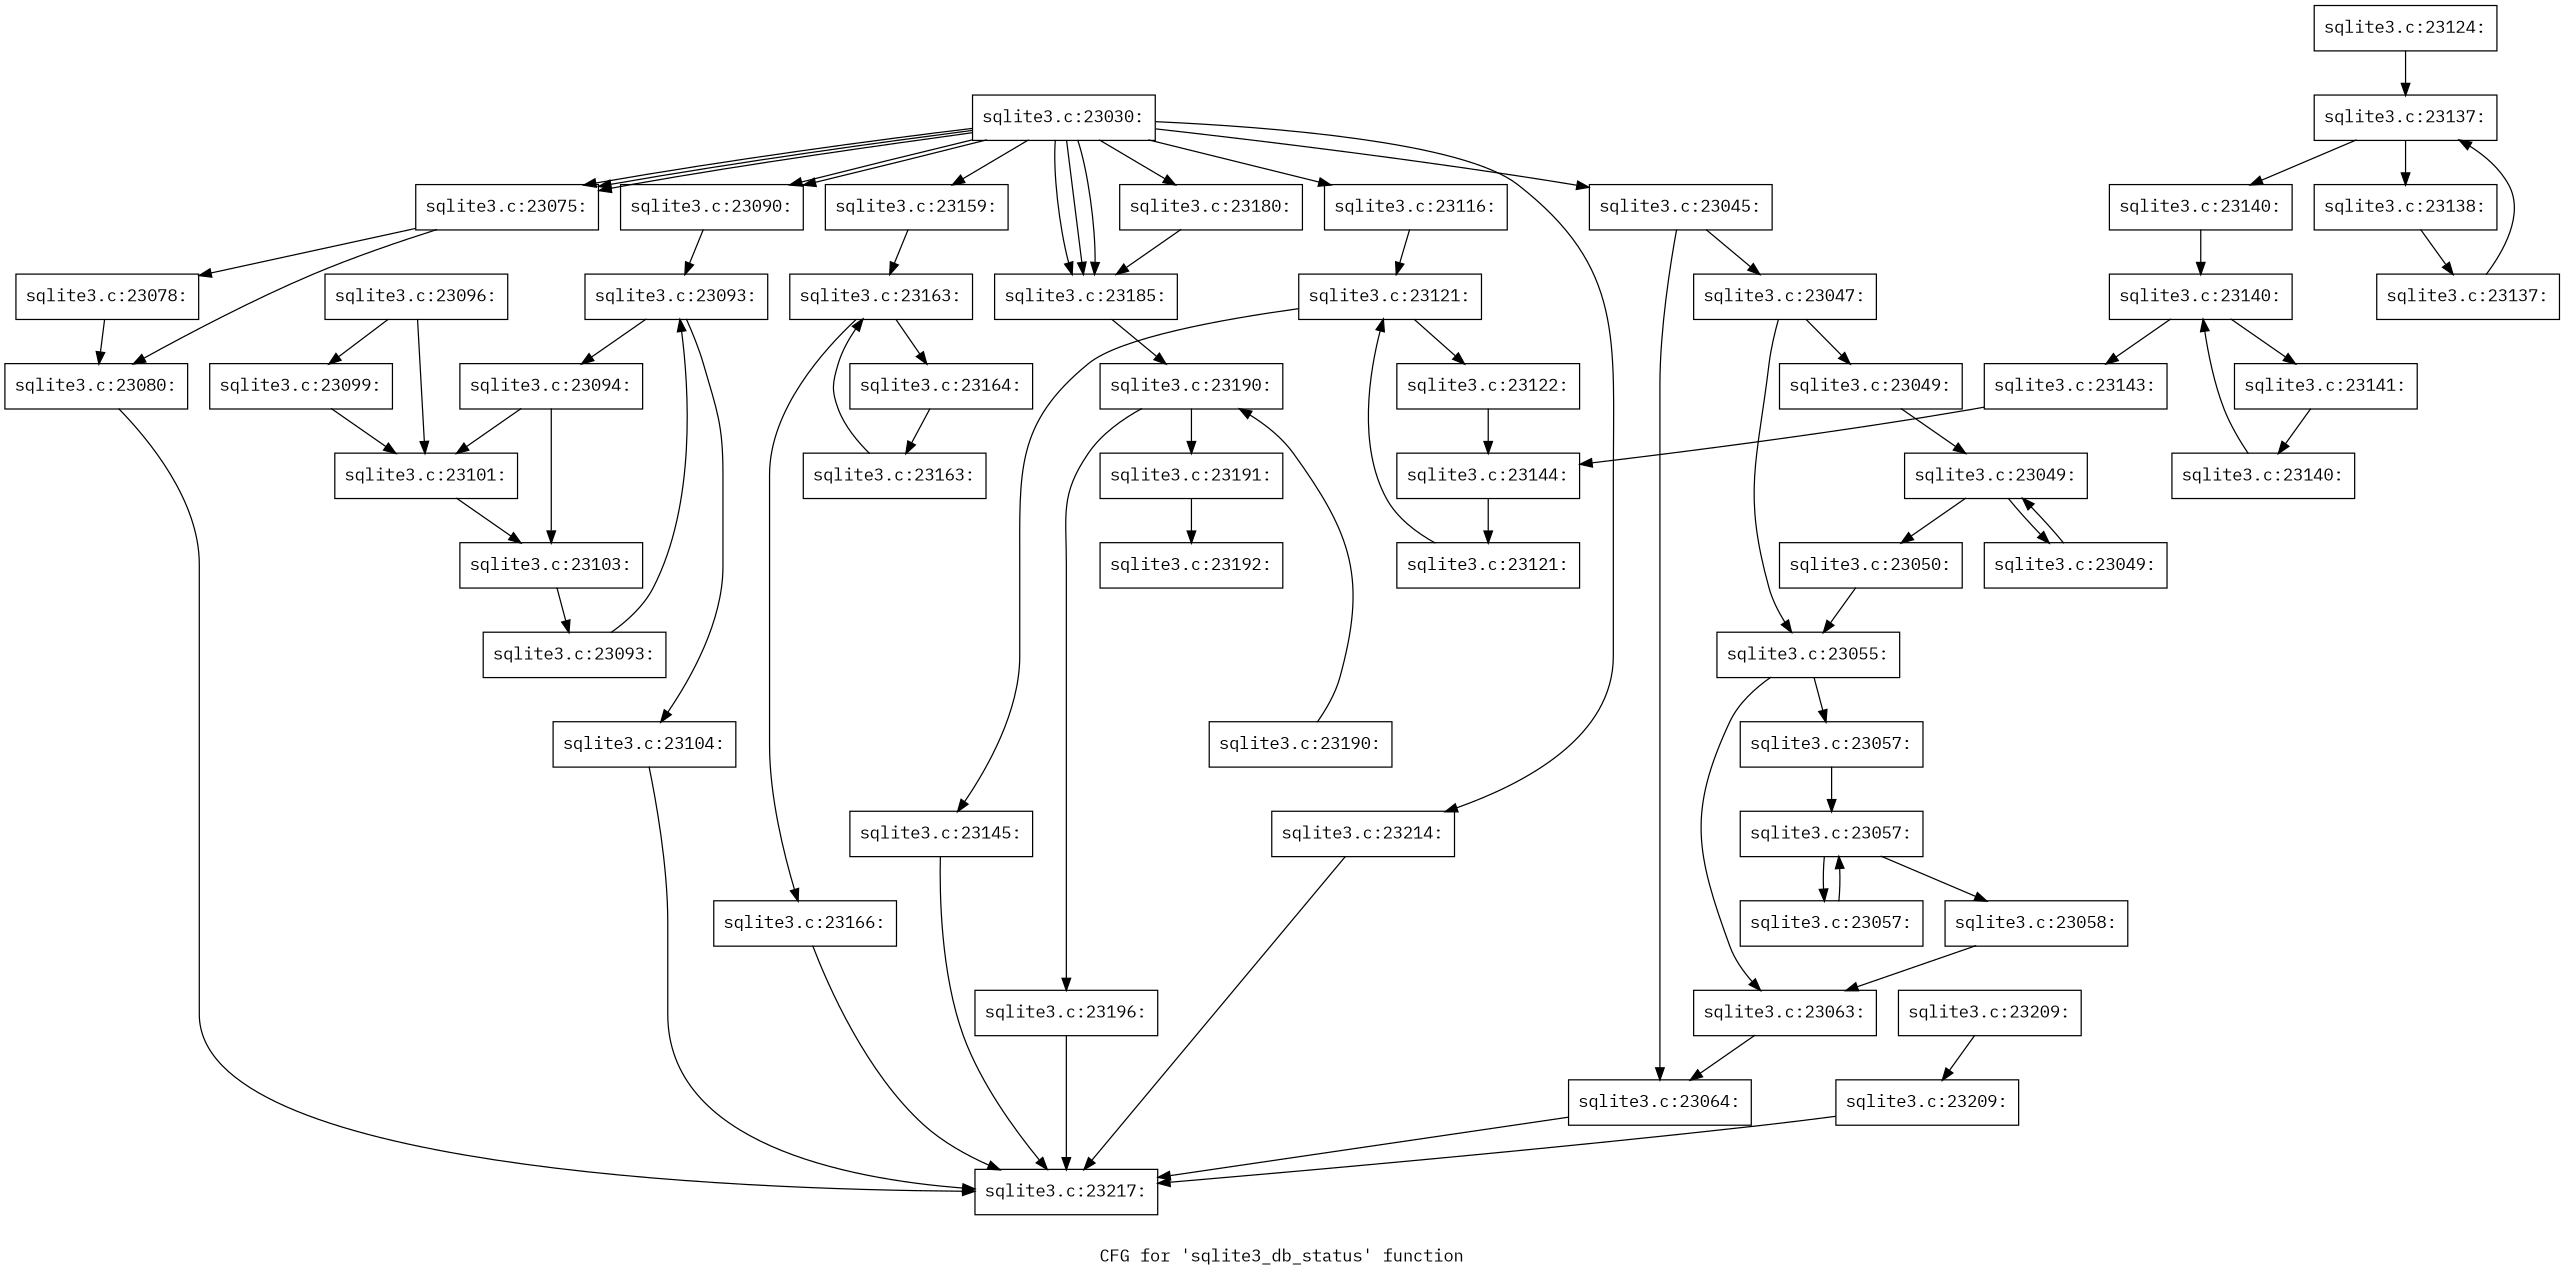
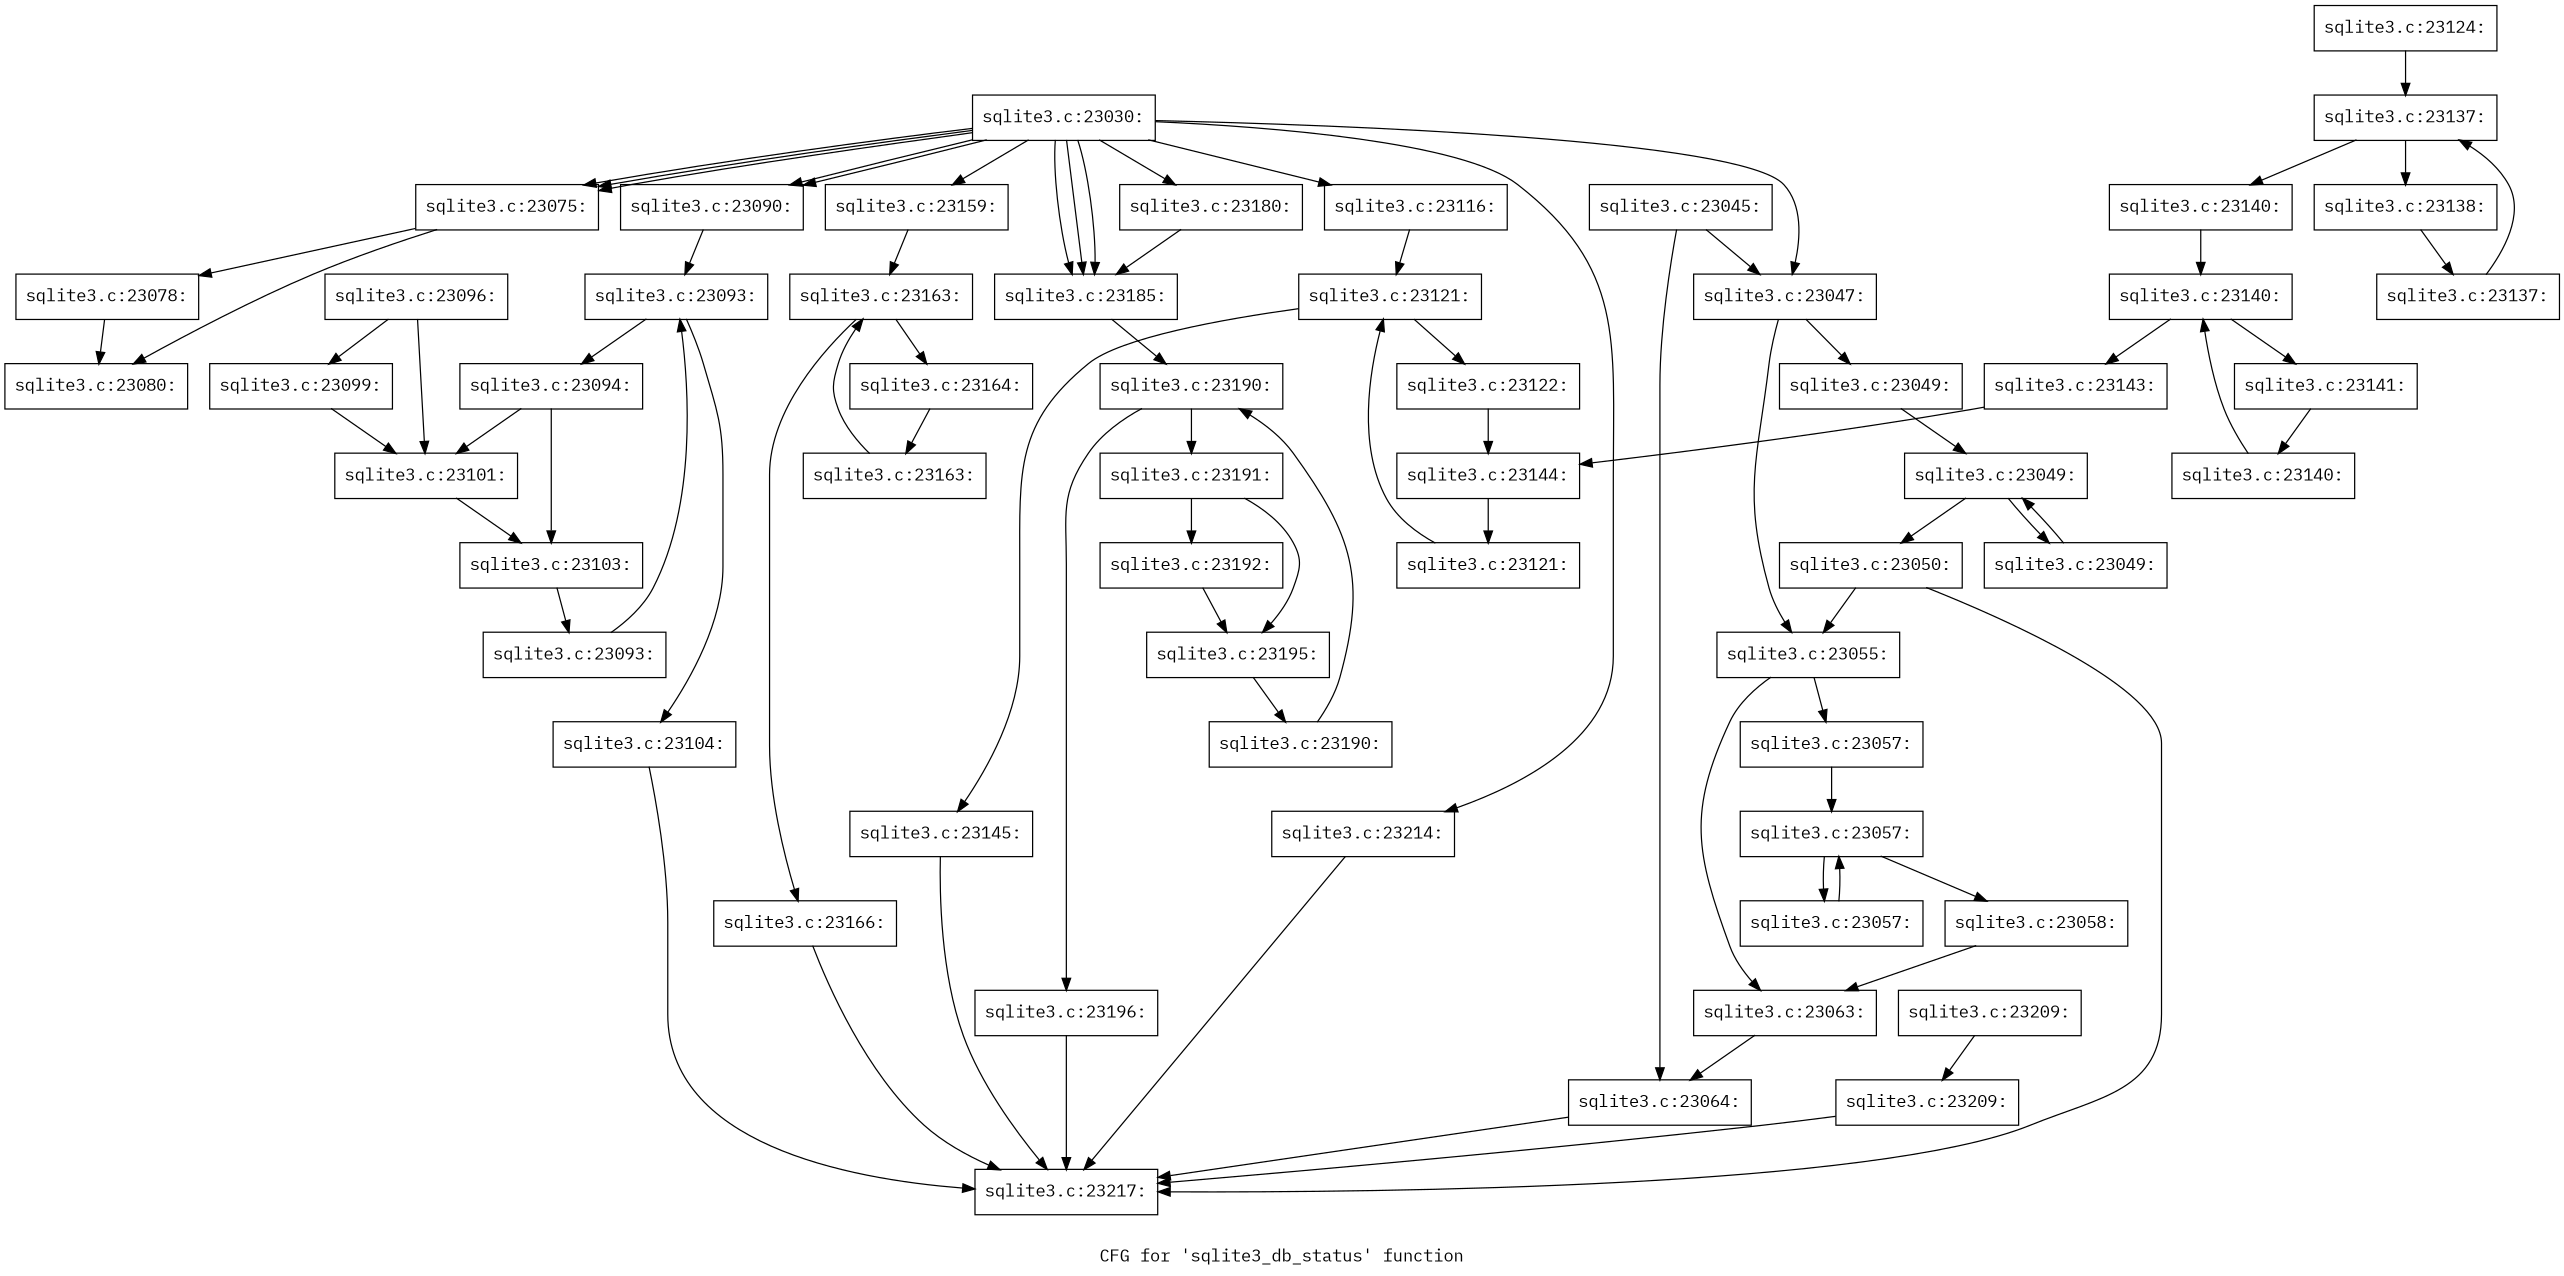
(1367, 155) -> (1513, 137)
none -> (1238, 655)
(254, 1086) -> (1974, 1141)
